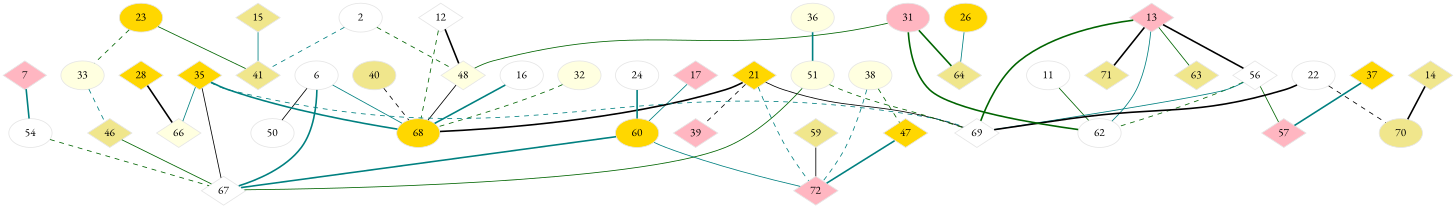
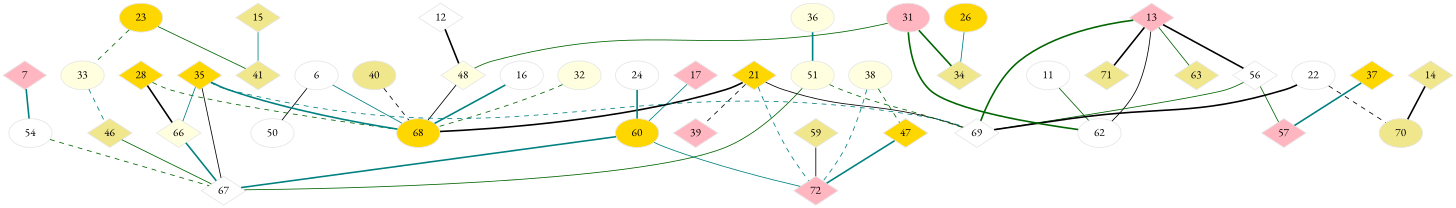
(361, 18) -> none
(430, 74) -> (274, 111)
(959, 75) -> (959, 75)
(1140, 81) -> (1140, 81)
(1191, 103) -> none
(1132, 107) -> (1132, 107)
(297, 153) -> (201, 162)
